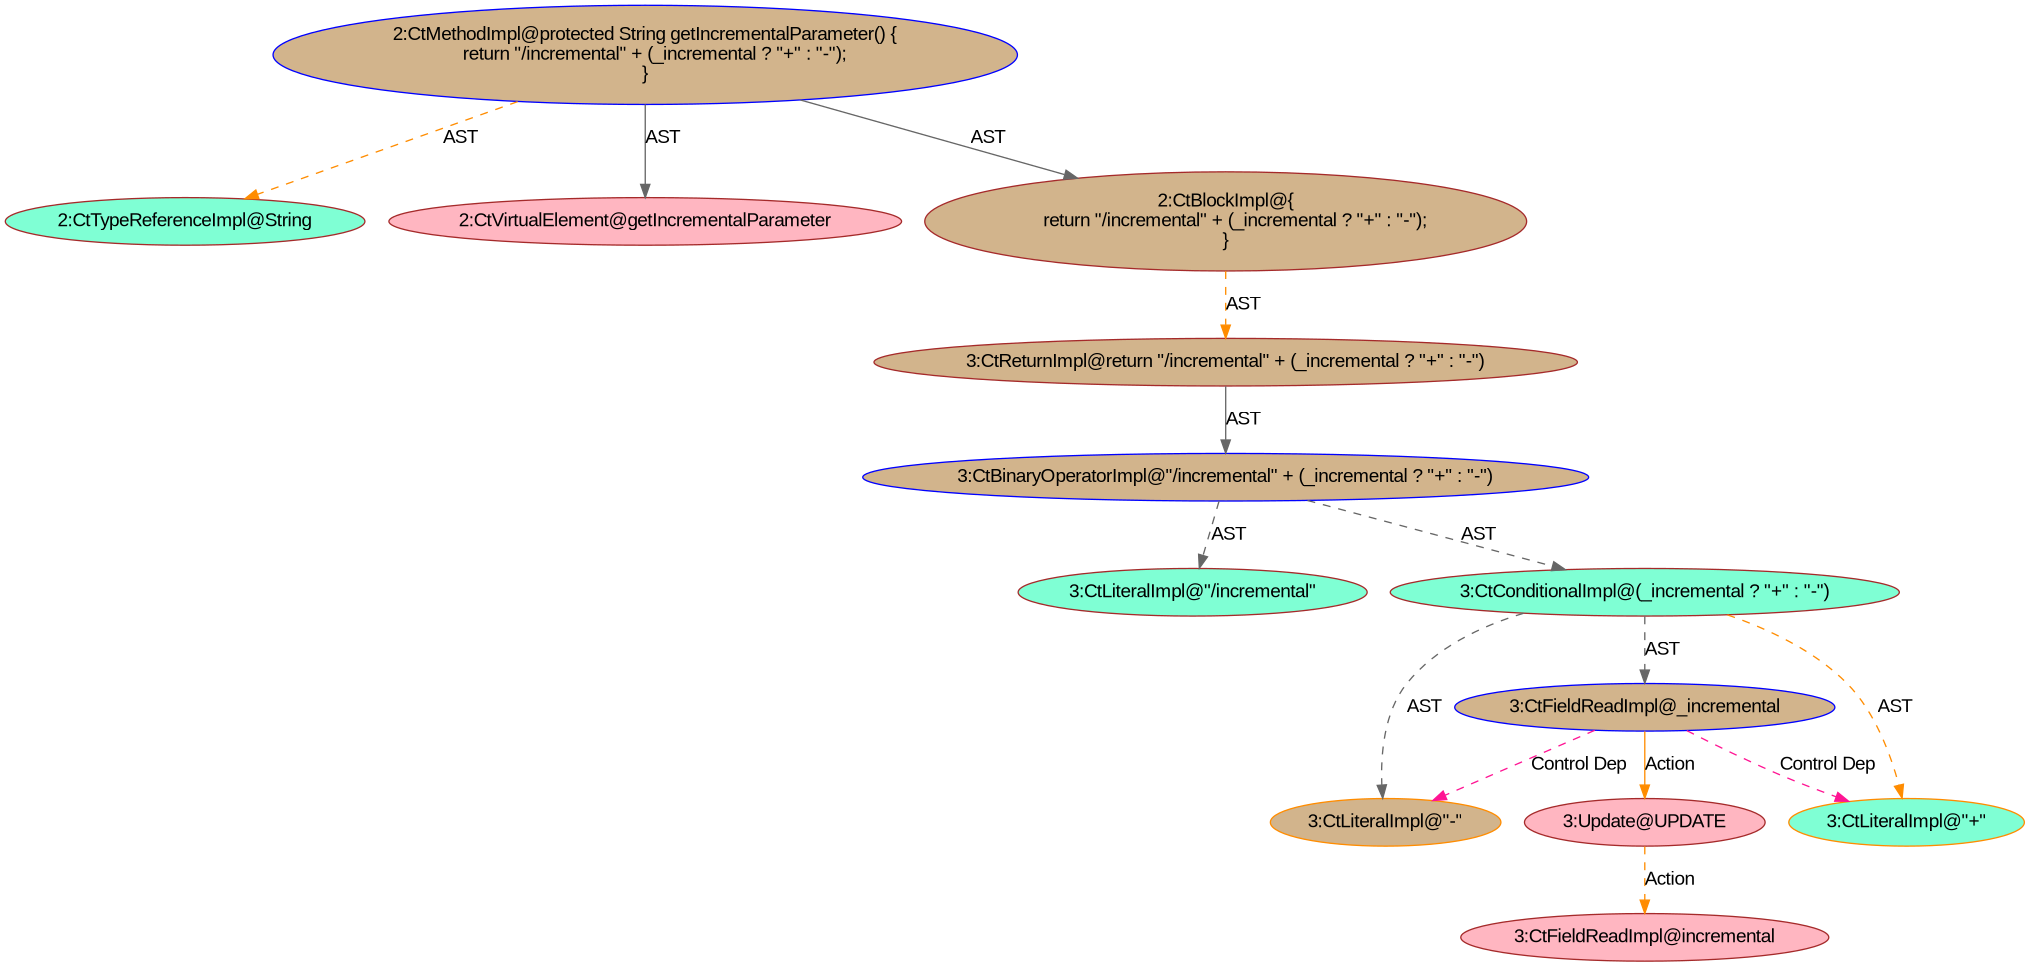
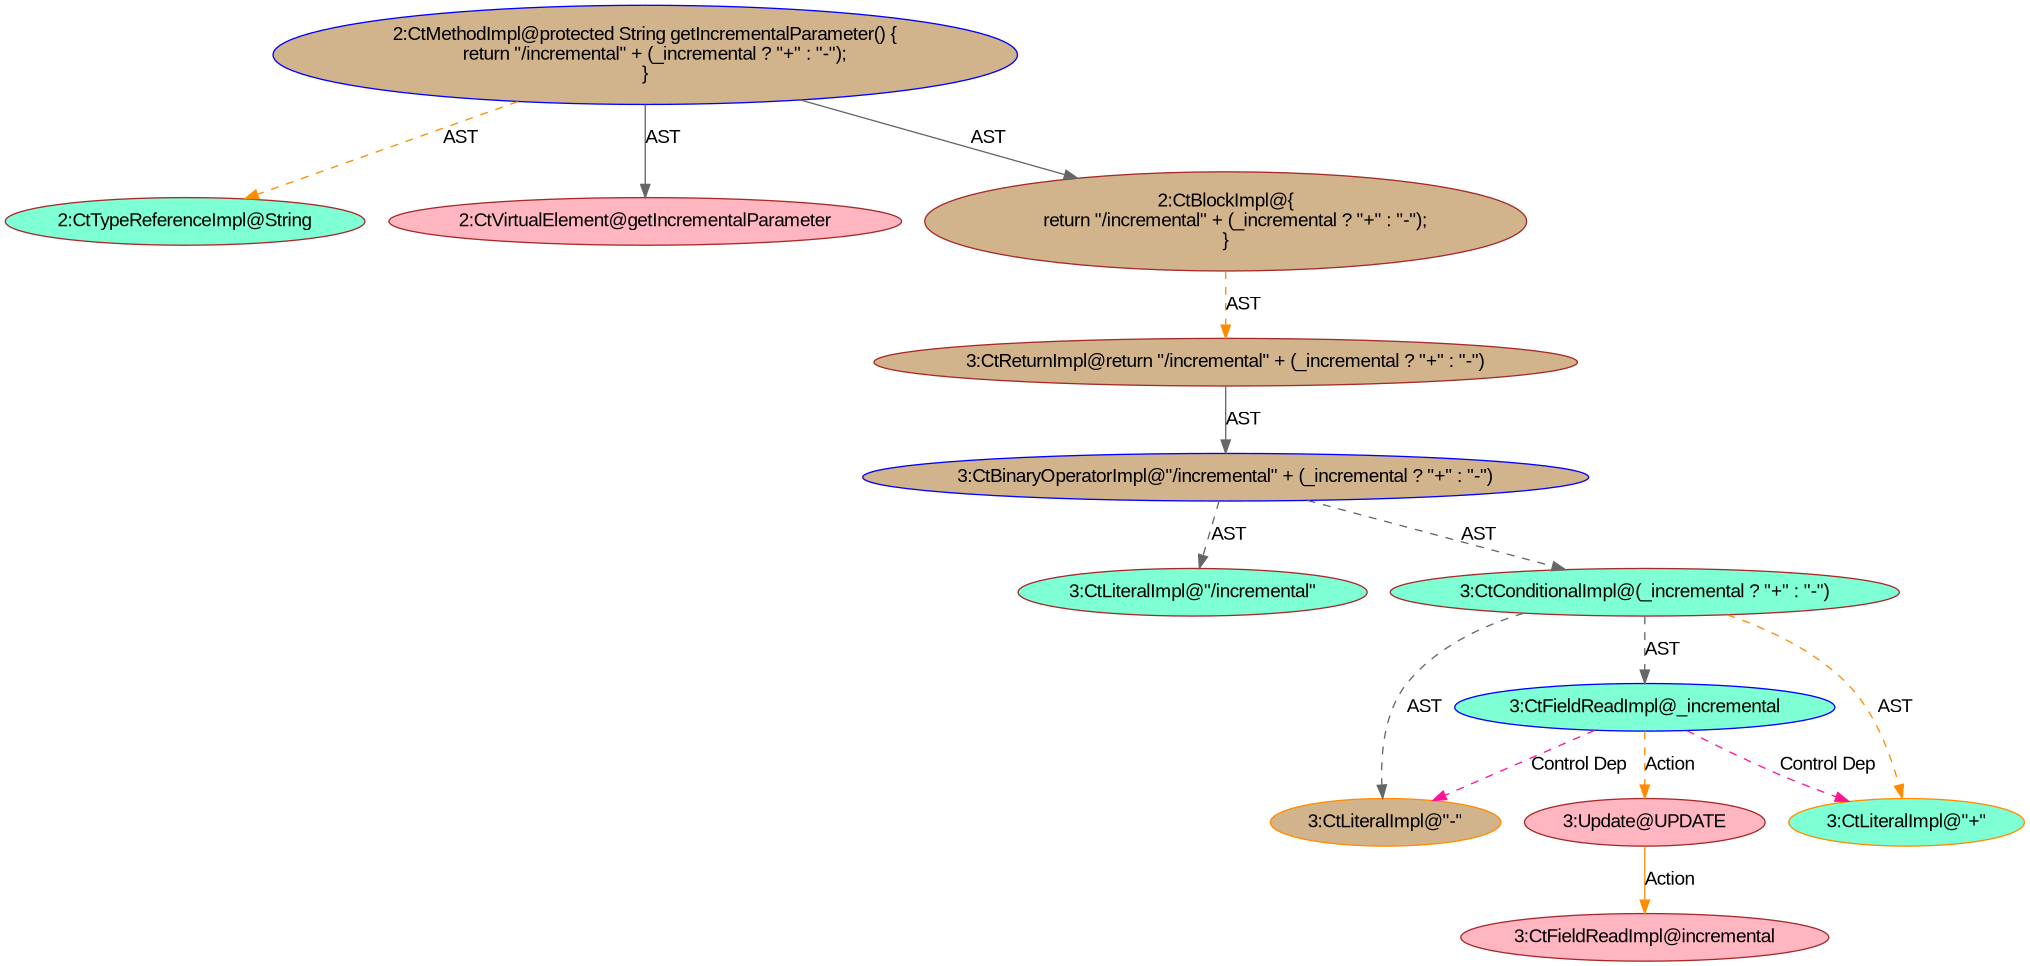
(1645, 707) -> (1645, 707)
(1645, 758) -> (1645, 758)
(1645, 873) -> (1645, 873)
